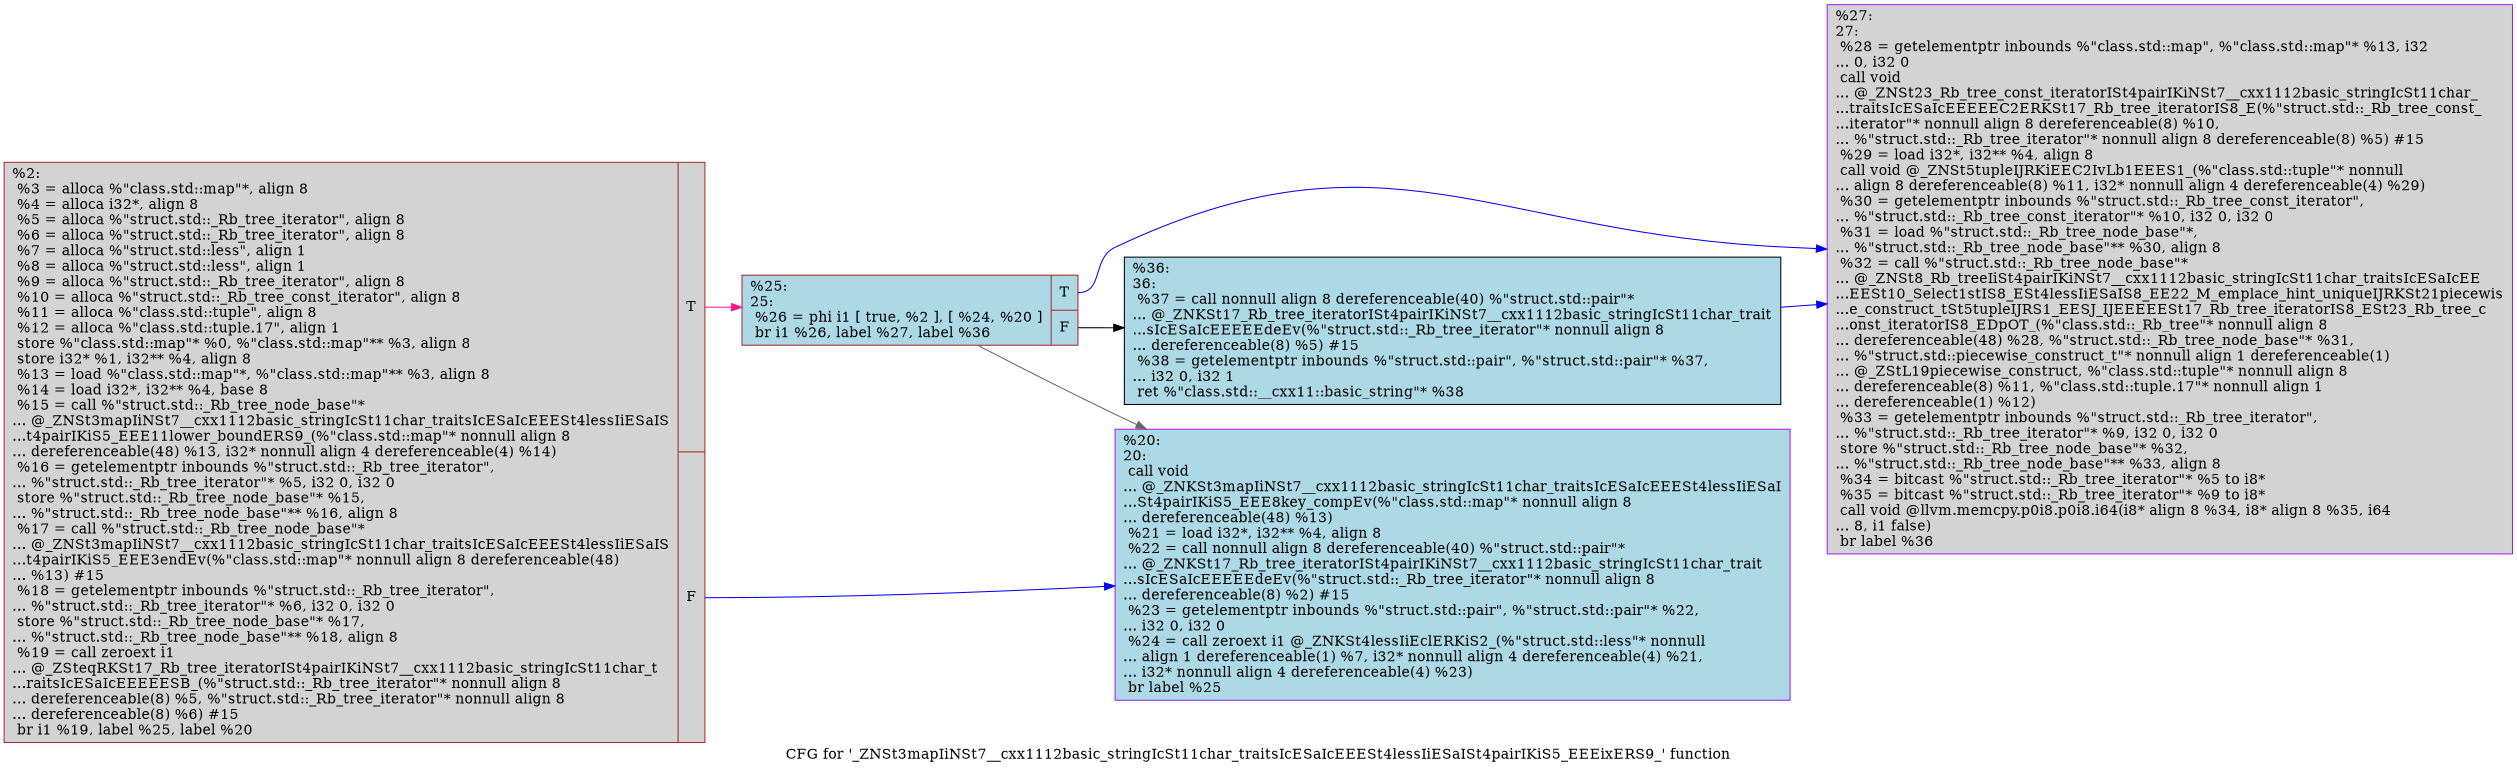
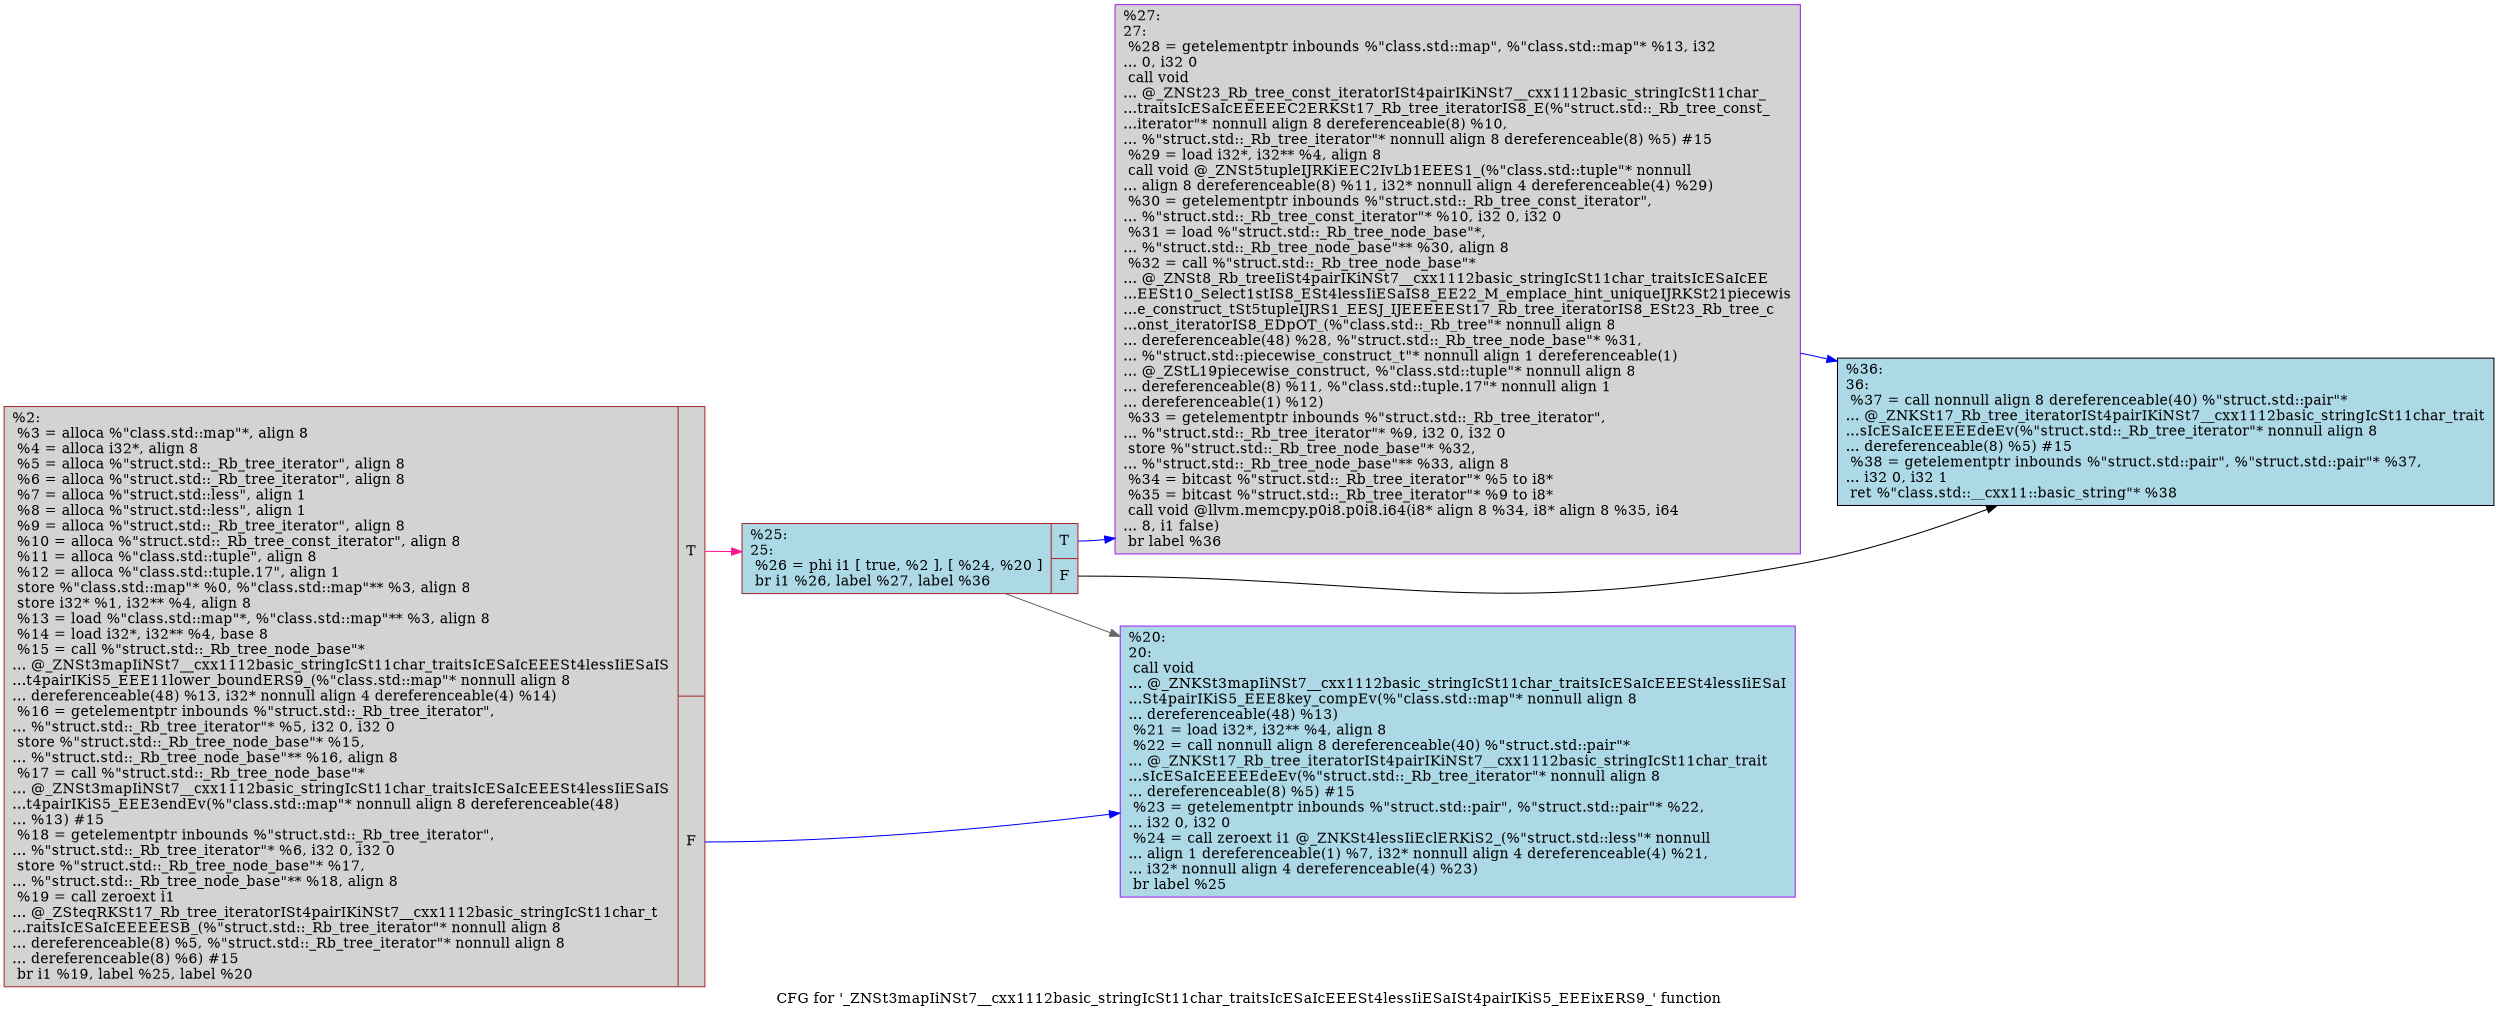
(1799, 306) -> (1814, 356)
(1237, 595) -> (1242, 792)
